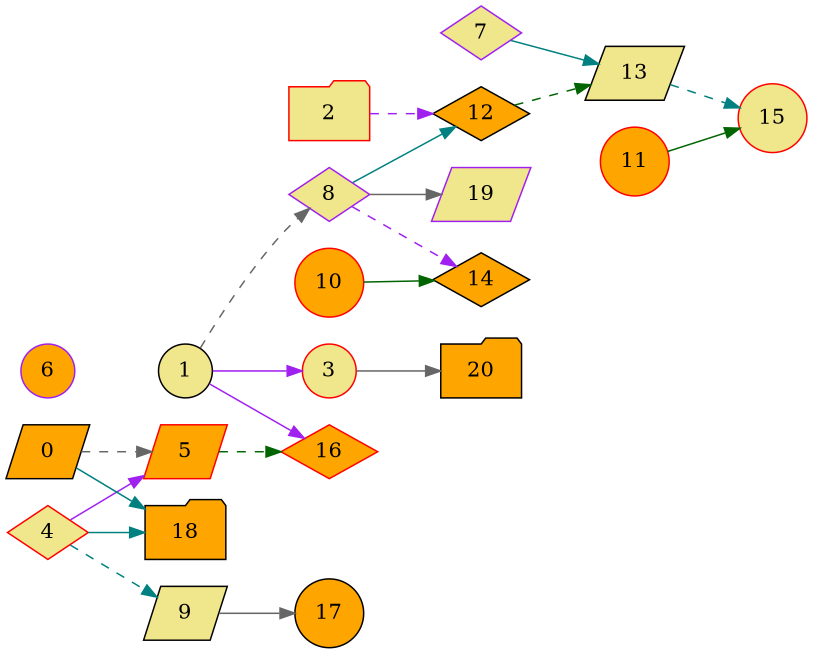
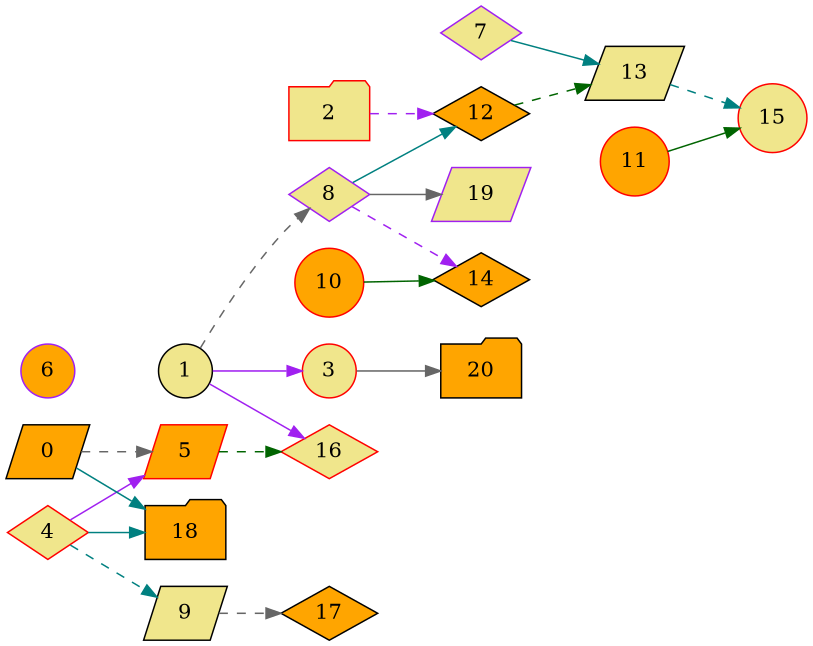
(329, 452) -> (329, 452)
(249, 613) -> (242, 613)
(329, 613) -> (329, 613)
